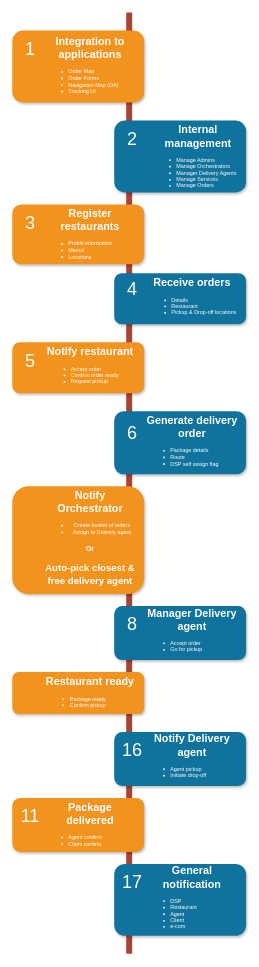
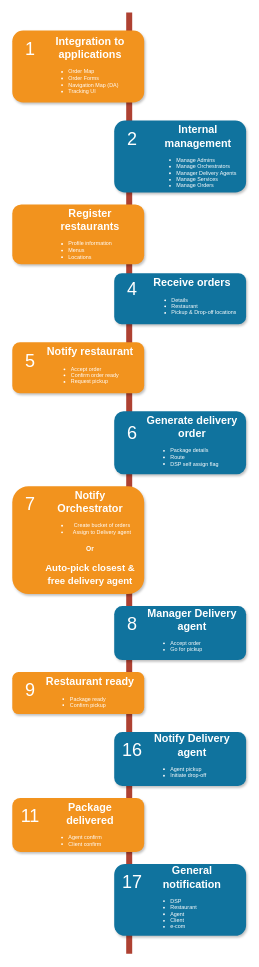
(30, 222) -> none
none -> (30, 504)
none -> (30, 690)
